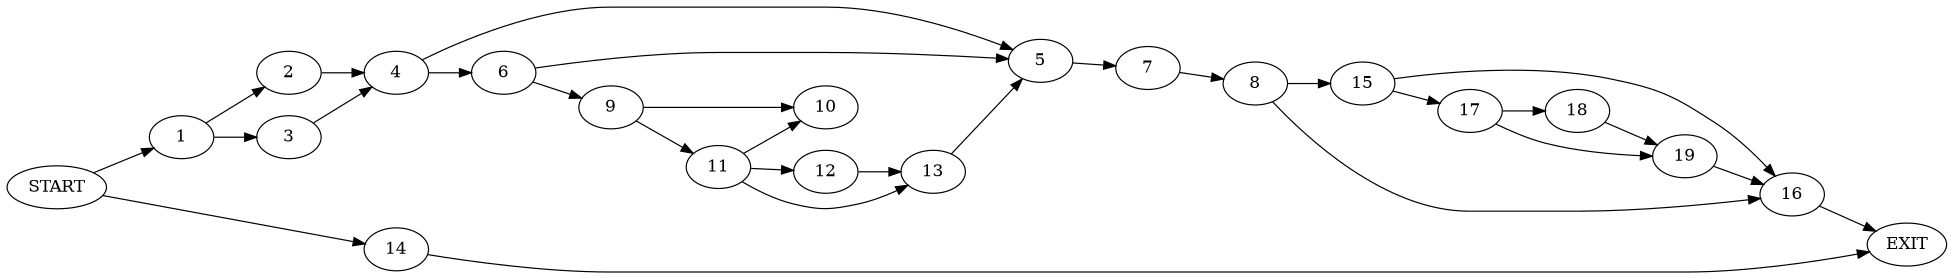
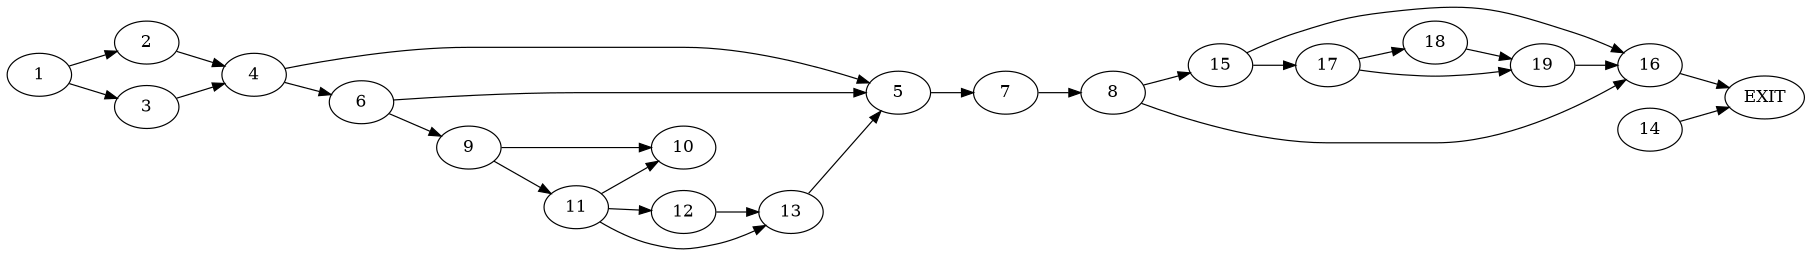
(57, 187) -> none
